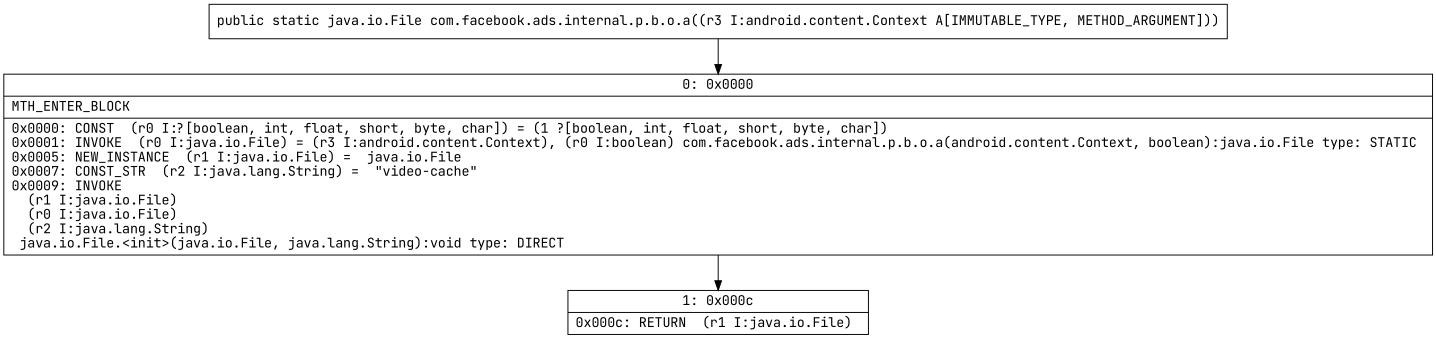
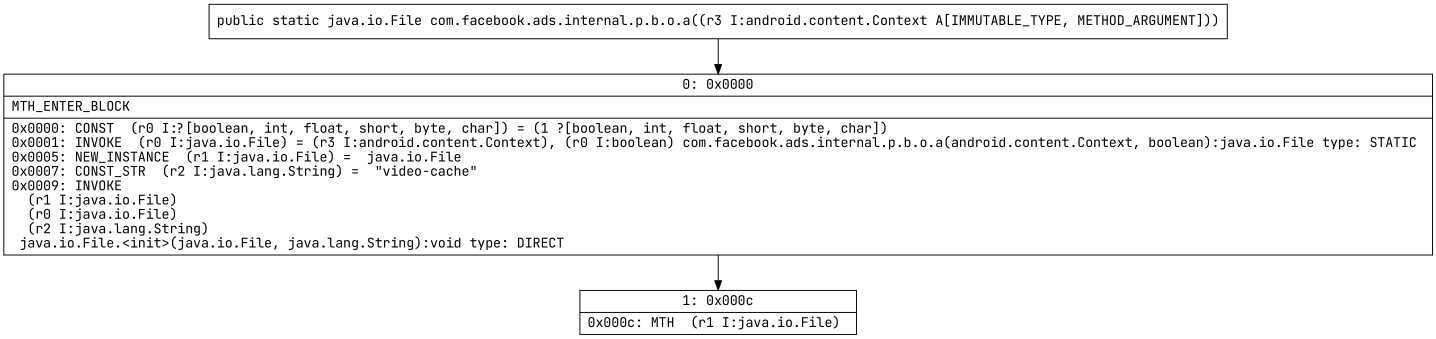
(718, 323) -> (718, 323)
